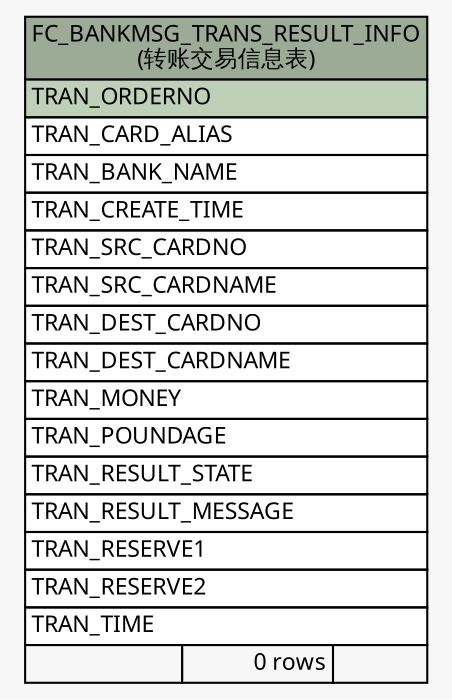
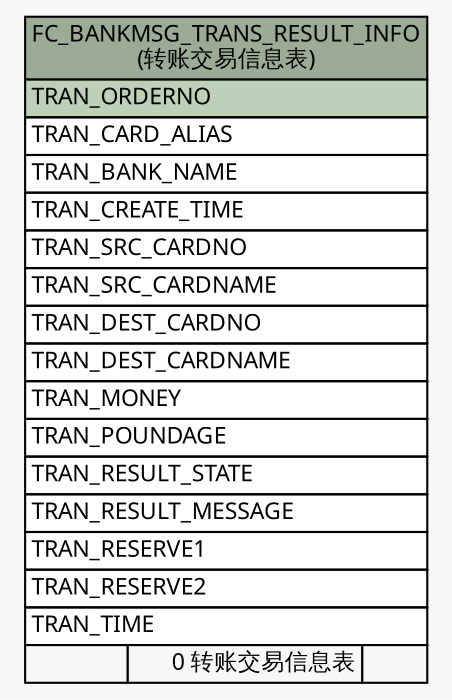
(290, 663) -> (264, 663)
